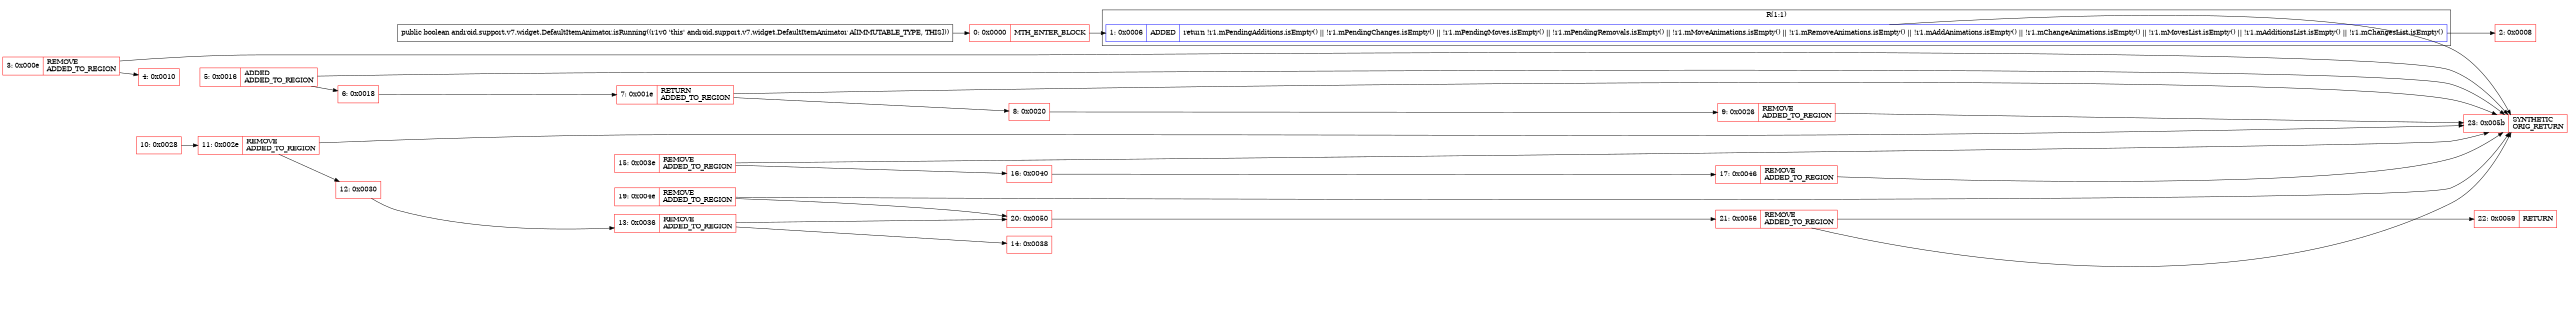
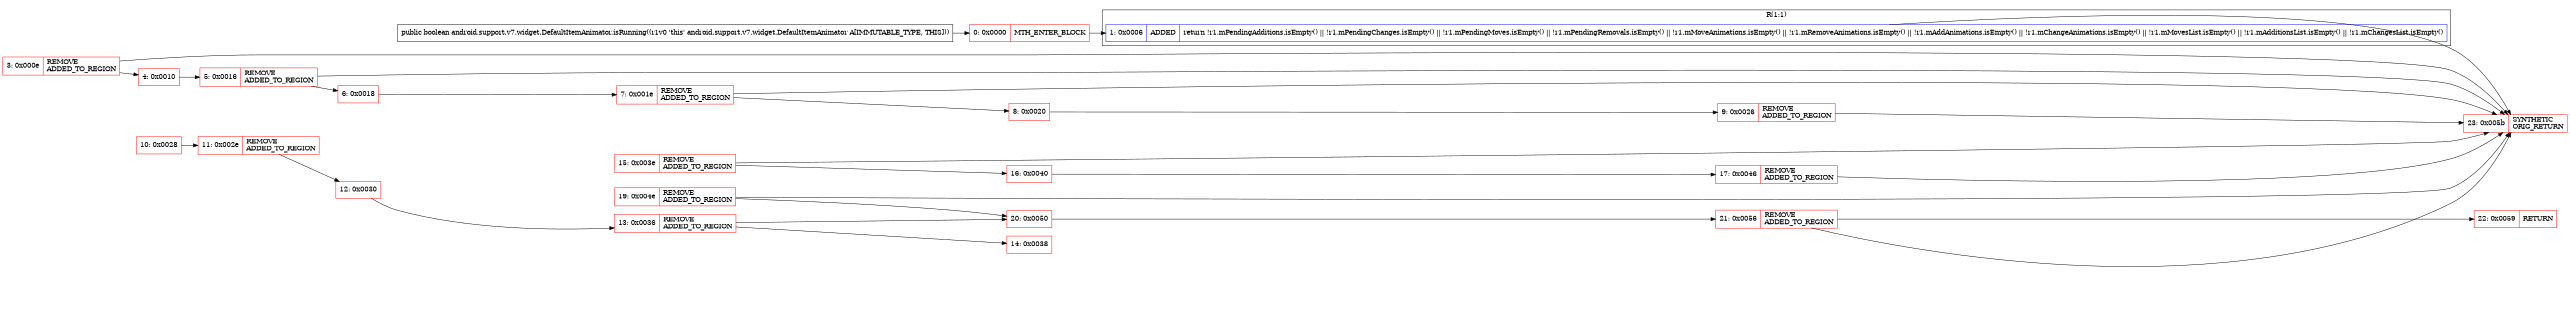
(2515, 33) -> none
(257, 73) -> (260, 73)
none -> (187, 77)
(676, 91) -> (676, 91)
(1389, 135) -> none
